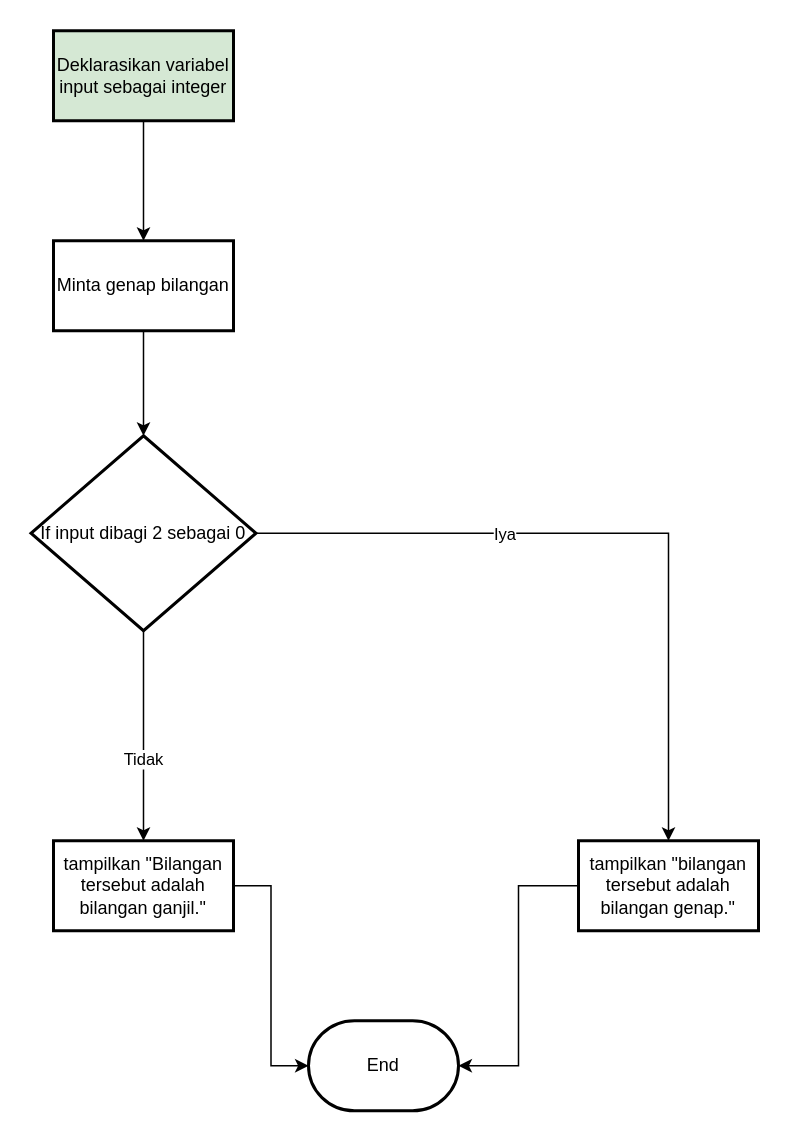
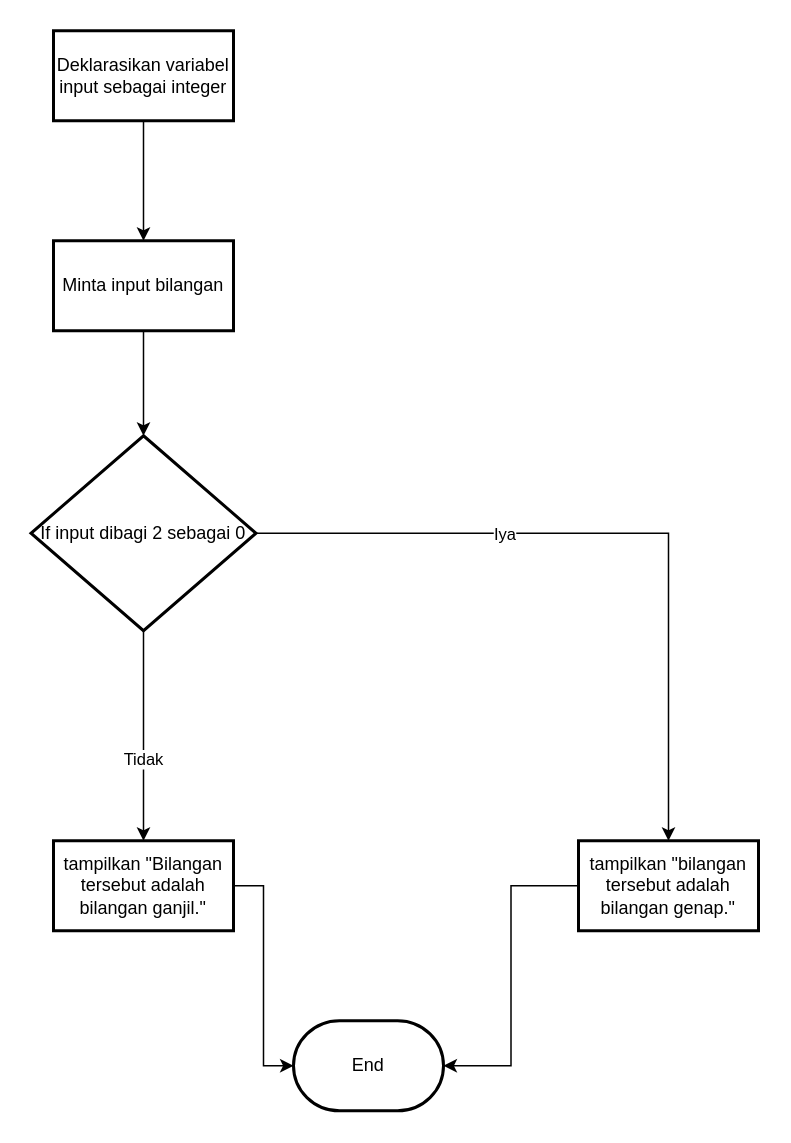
(143, 76) -> (143, 76)
(143, 286) -> (143, 286)
(383, 1066) -> (368, 1066)
